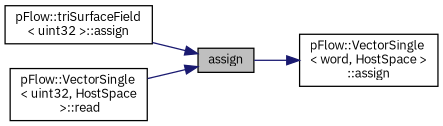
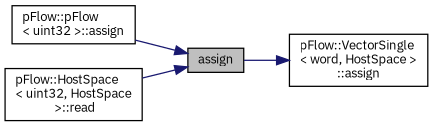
(79, 25) -> (74, 25)
(79, 95) -> (74, 95)
